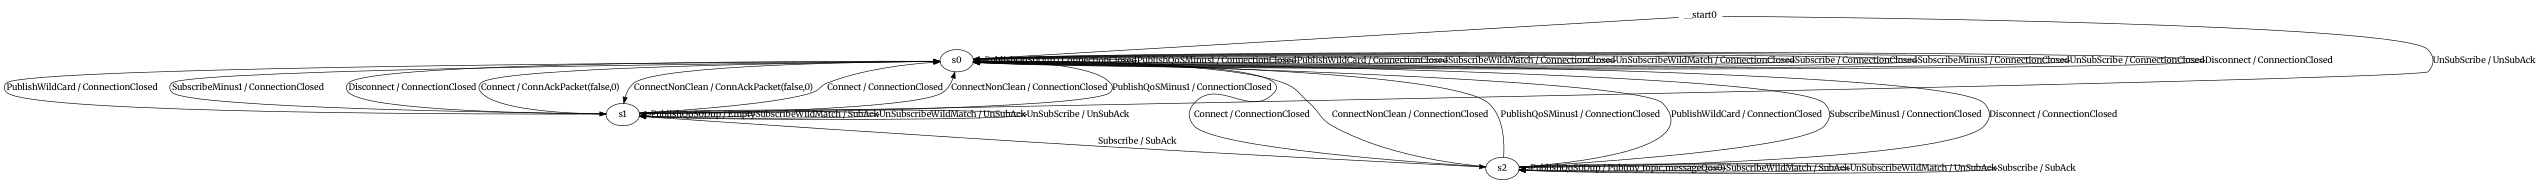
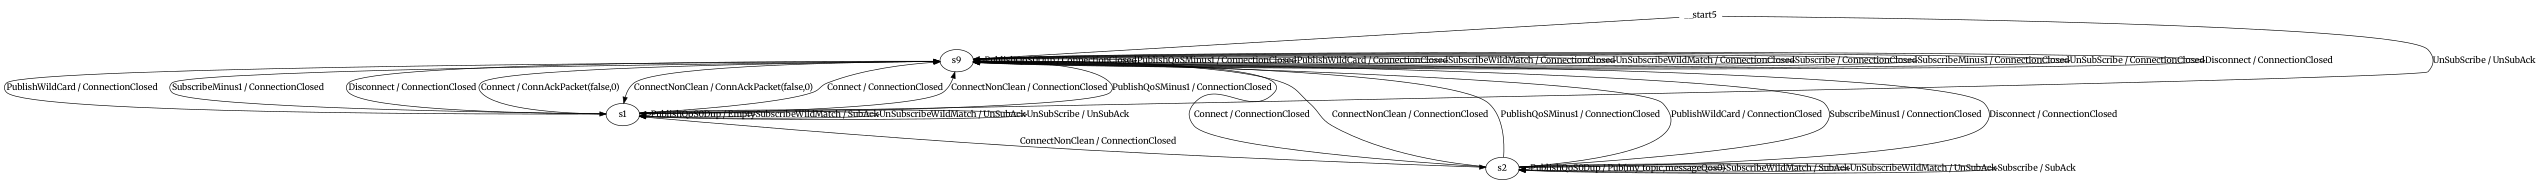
(1701, 15) -> (1701, 15)
(957, 61) -> (957, 61)
(1137, 142) -> (1098, 142)
